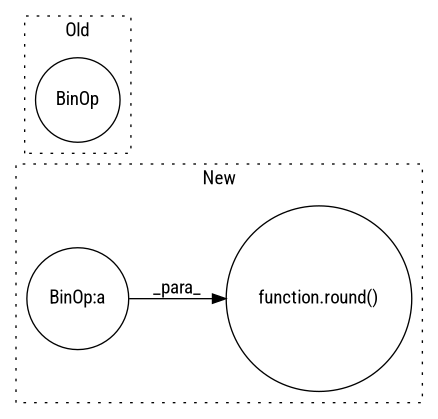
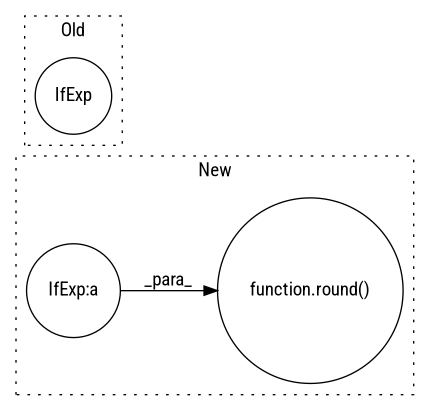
(78, 100) -> (73, 96)
(78, 299) -> (73, 291)
